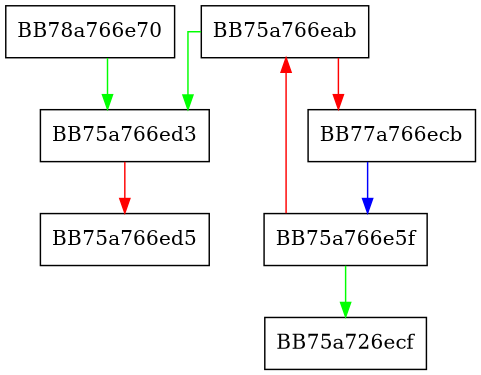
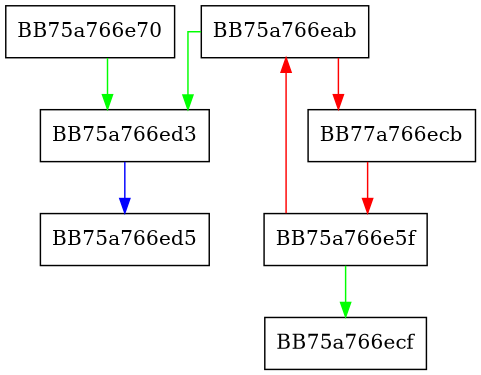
(90, 32) -> (90, 32)
(125, 180) -> (125, 180)
(368, 180) -> (368, 180)
(346, 343) -> (346, 343)
